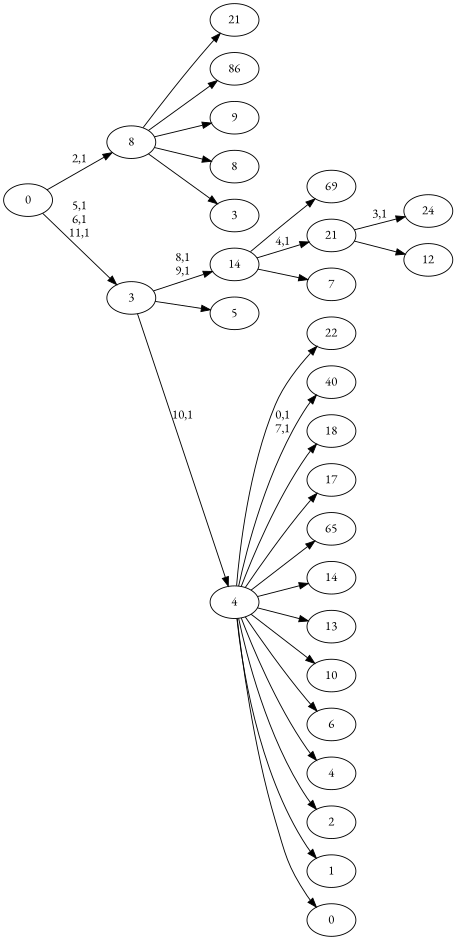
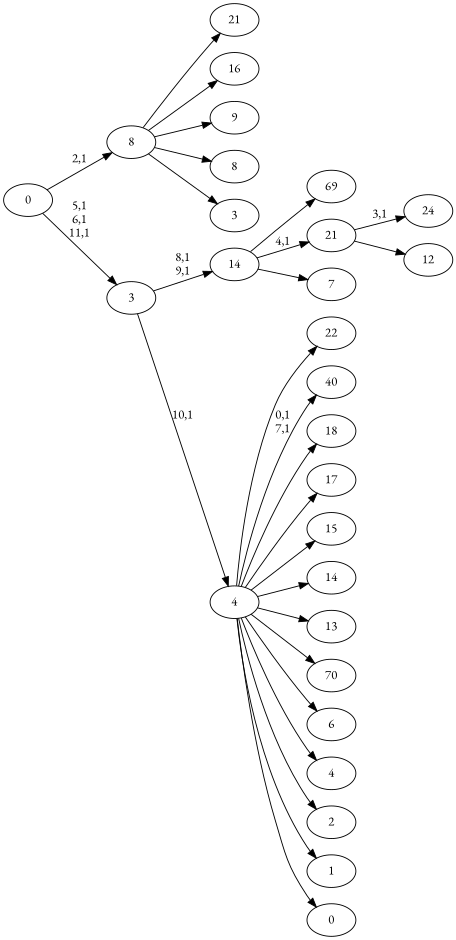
(235, 69) -> (235, 69)
(235, 313) -> none
(331, 529) -> (331, 529)
(331, 676) -> (331, 676)
